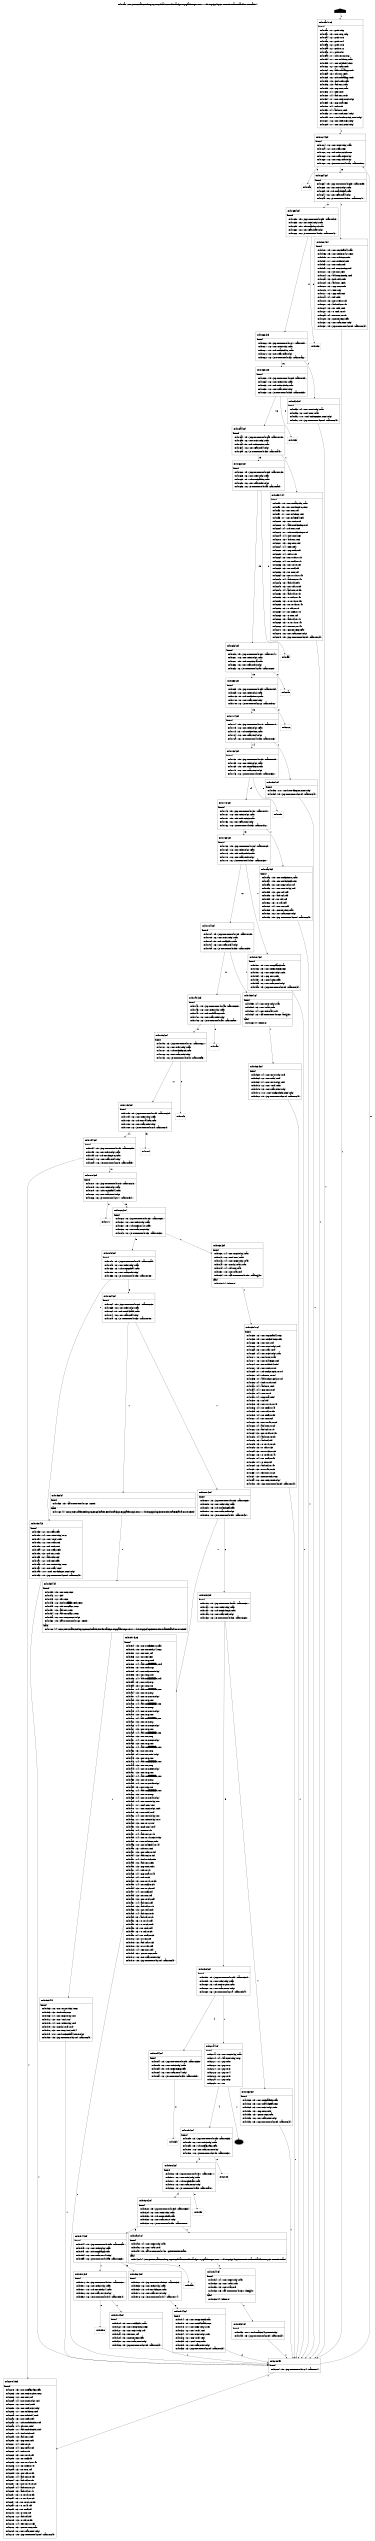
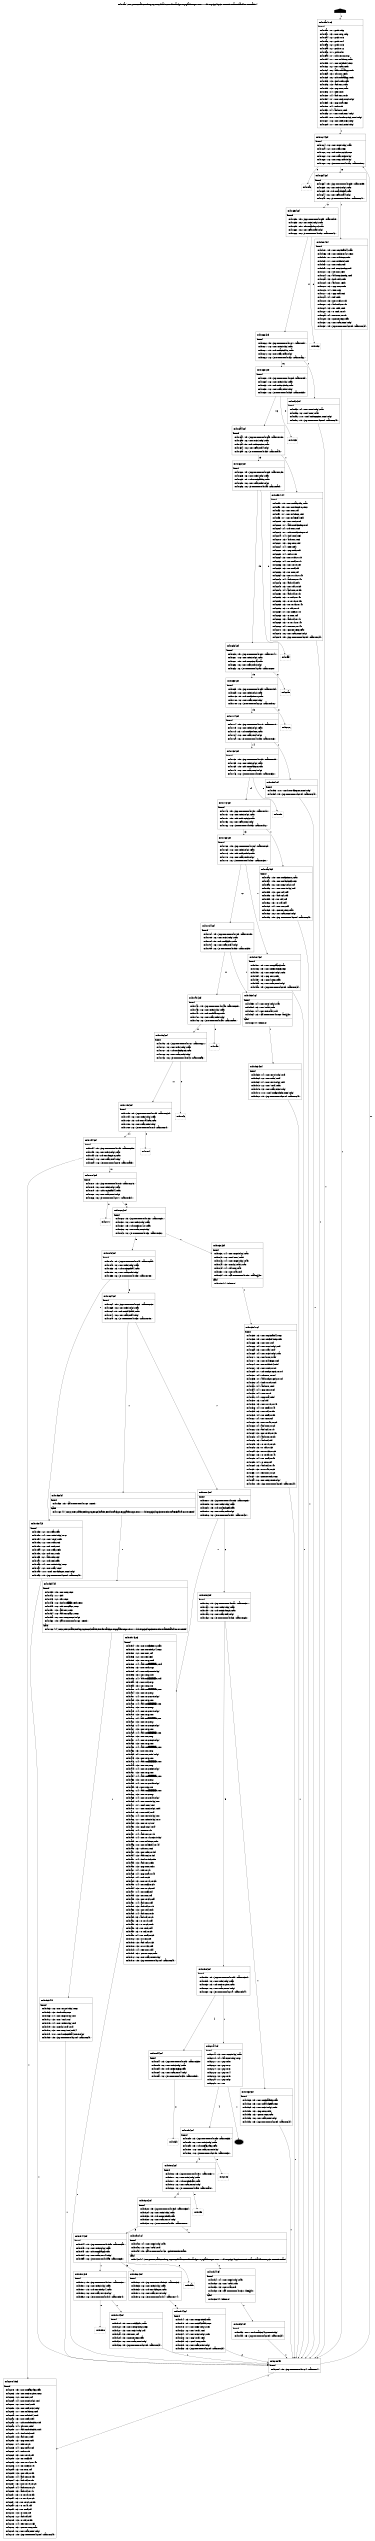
(146, 1134) -> (146, 1134)
